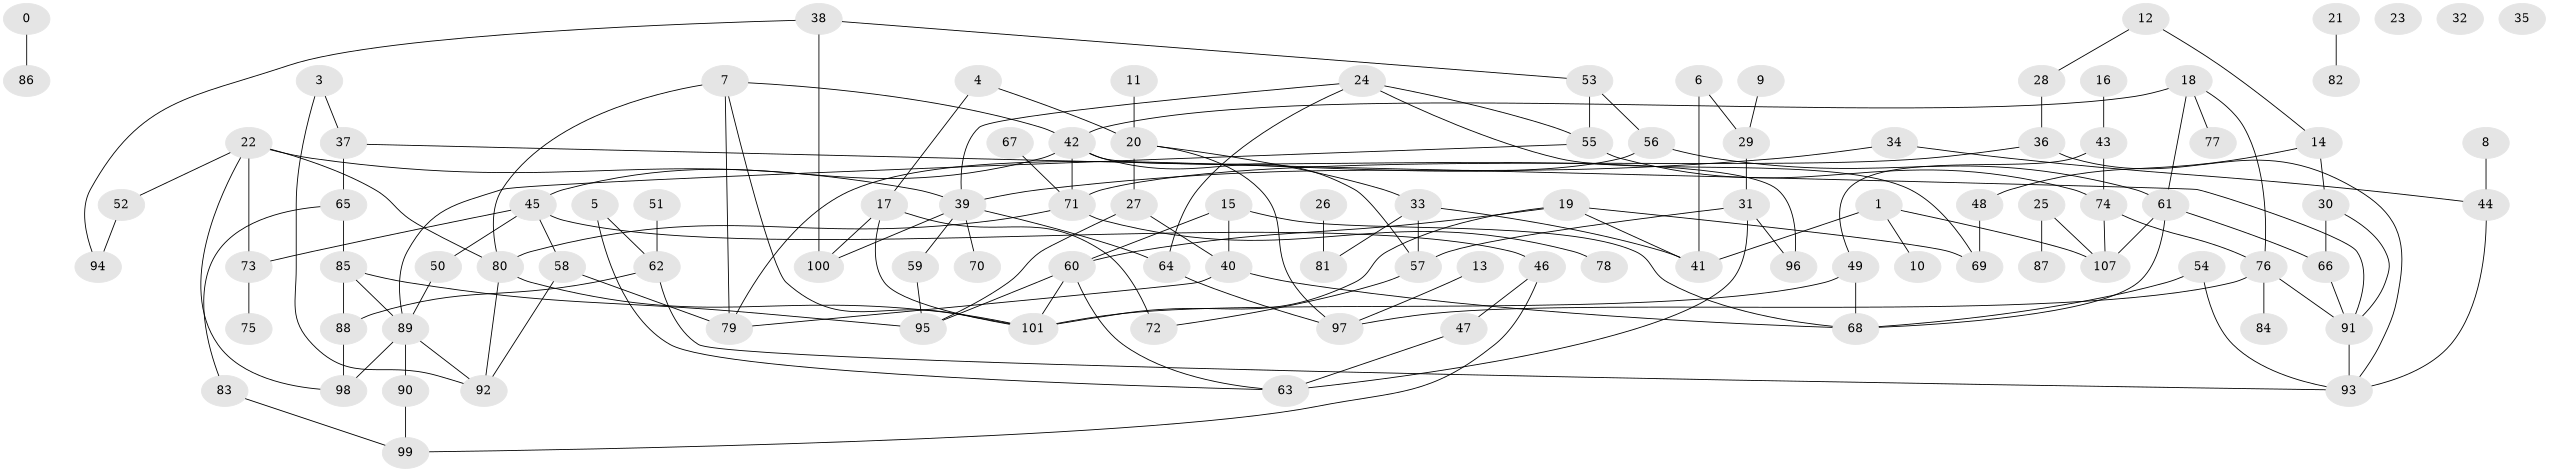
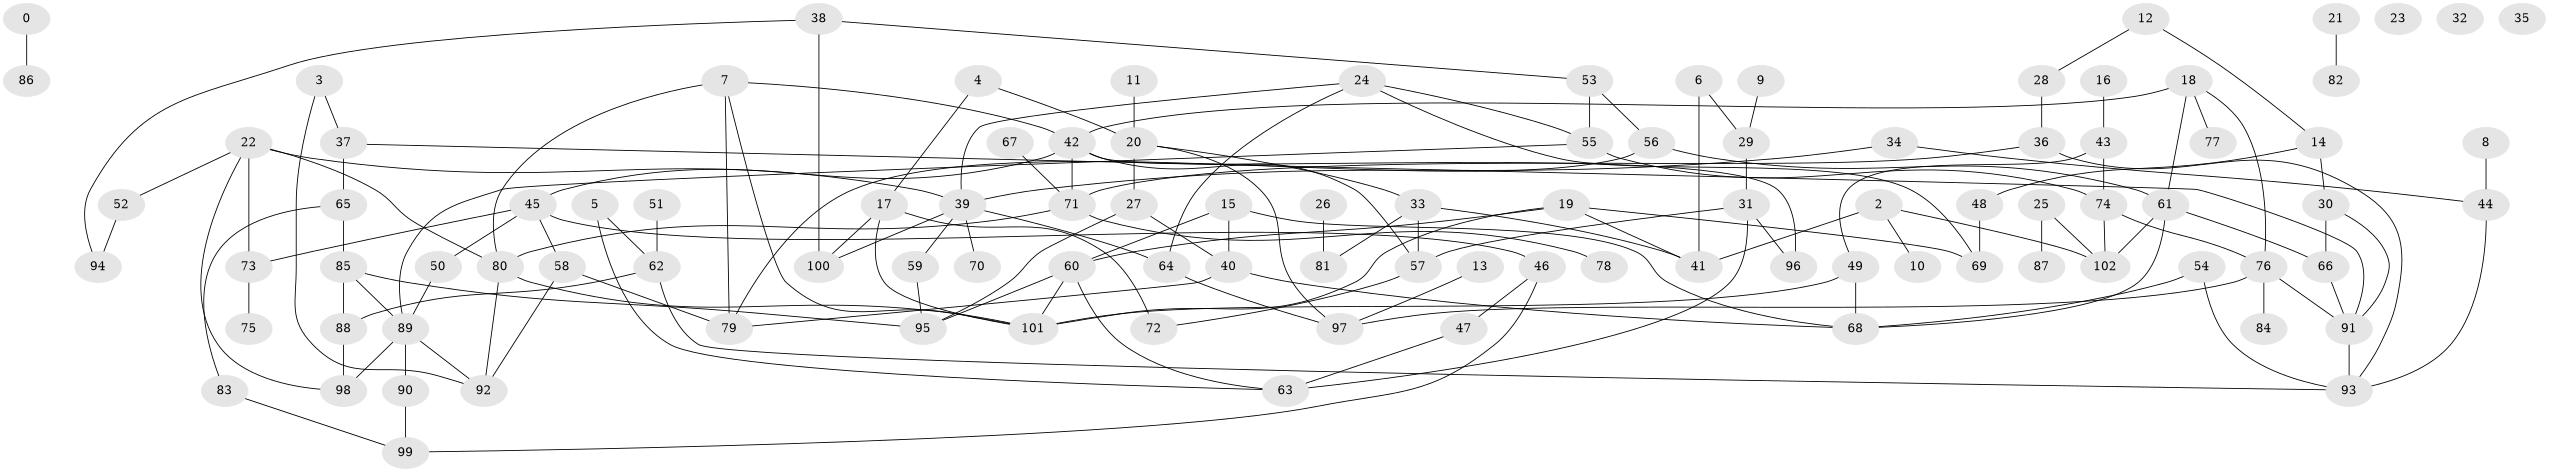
(1879, 205) -> (1879, 205)
(2105, 267) -> (2105, 267)
